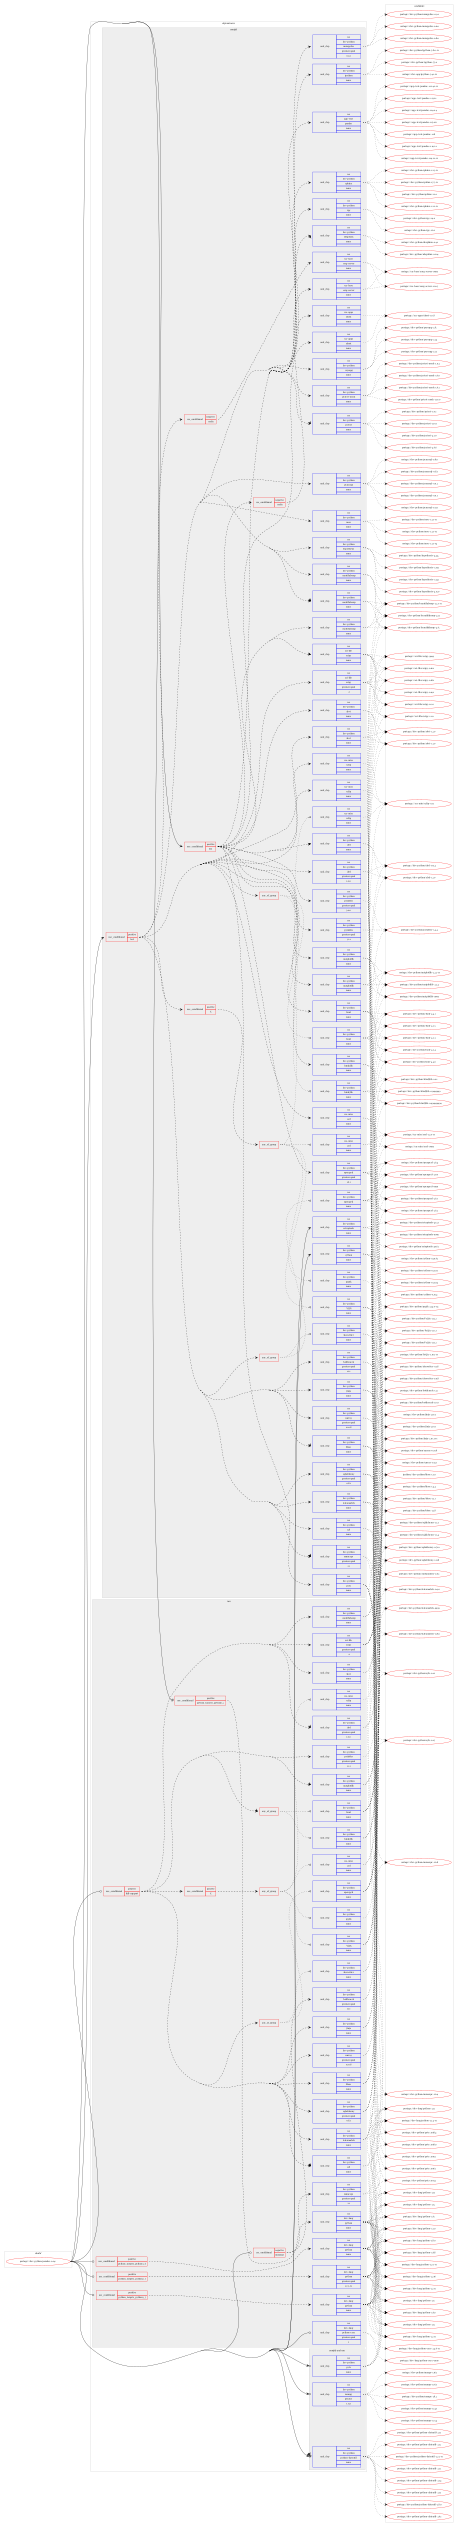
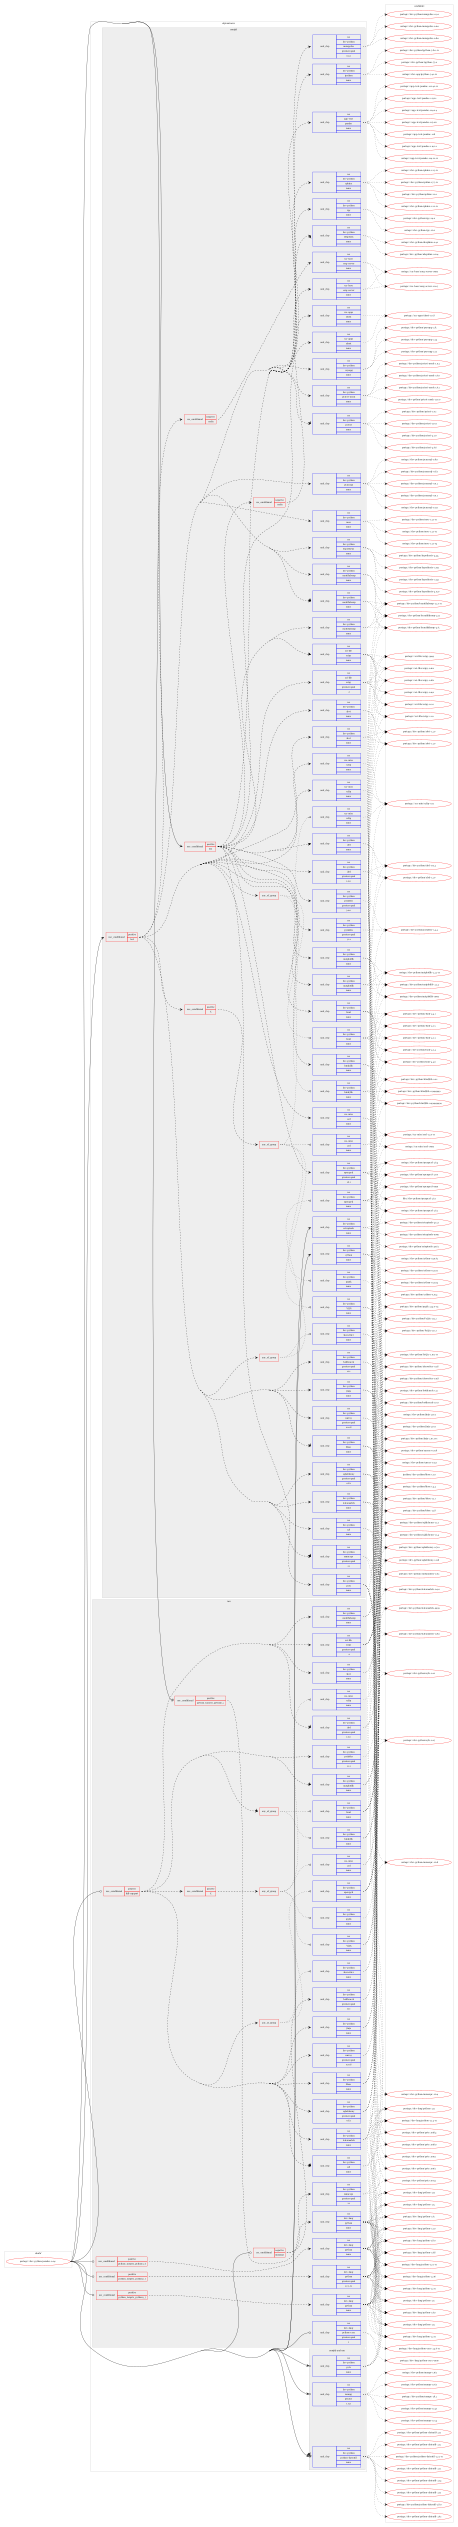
(419, 1199) -> (419, 1199)
(419, 1343) -> none
